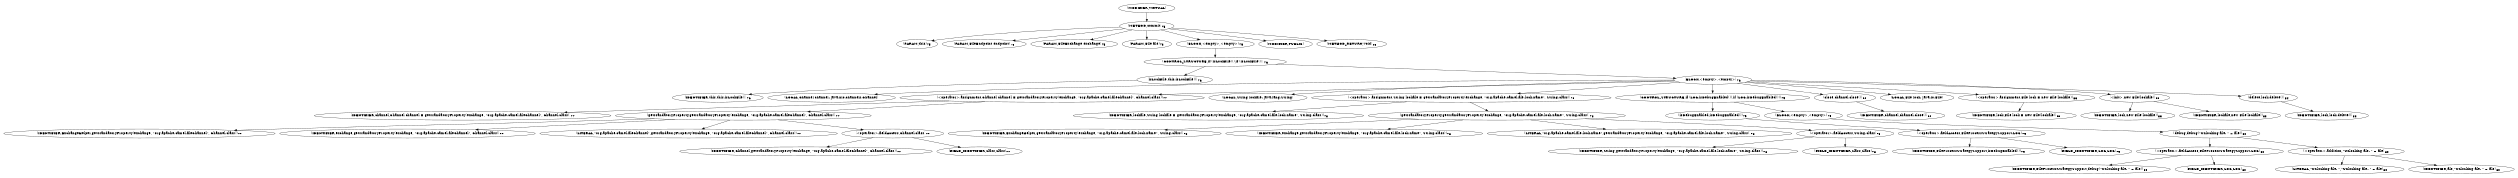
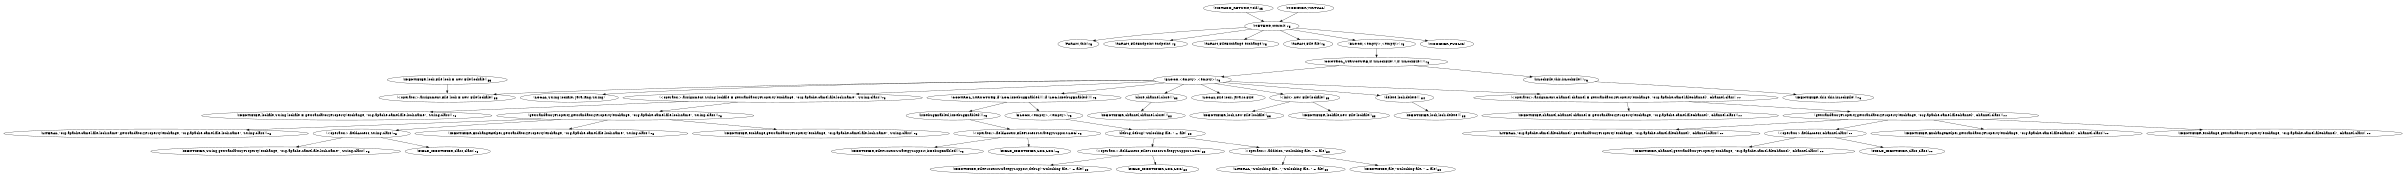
(1248, 34) -> (1254, 17)
(832, 98) -> none
(2022, 106) -> (447, 88)
